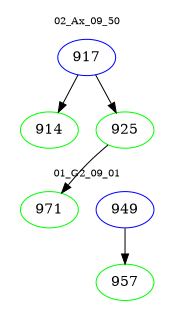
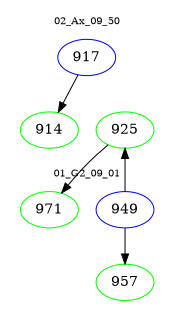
(103, 89) -> (125, 175)
